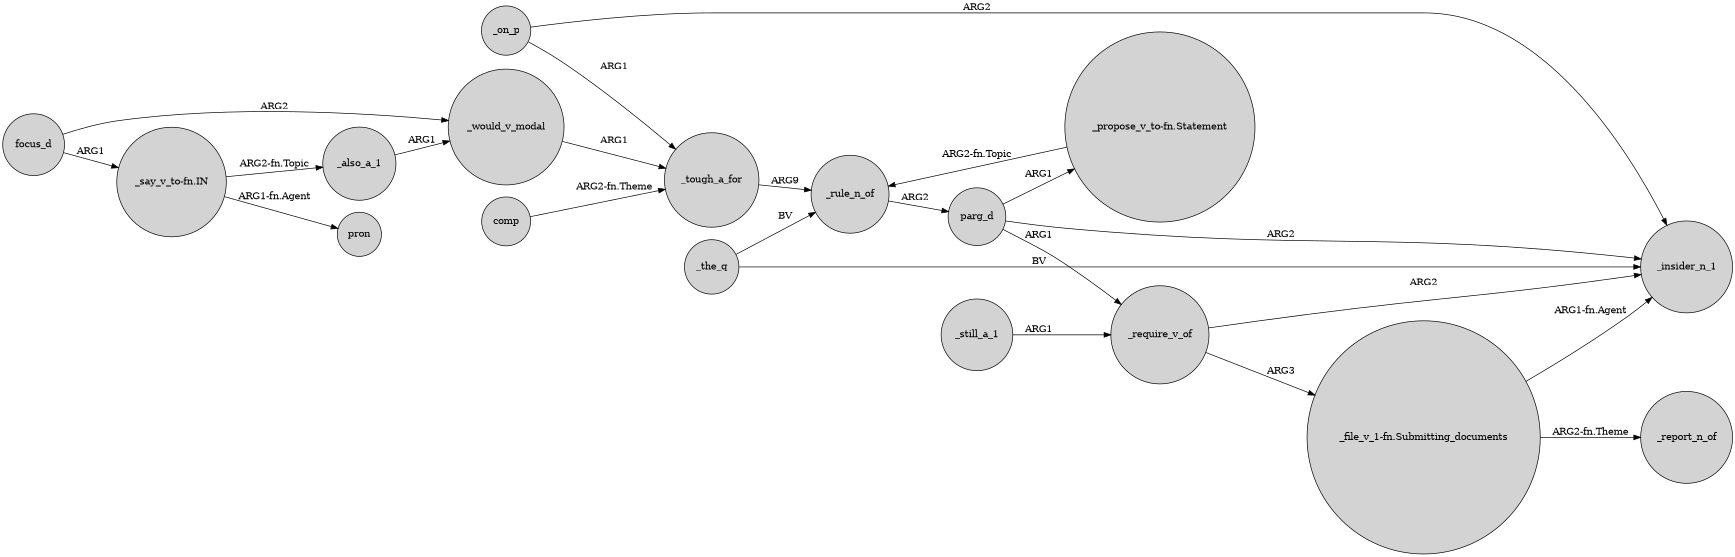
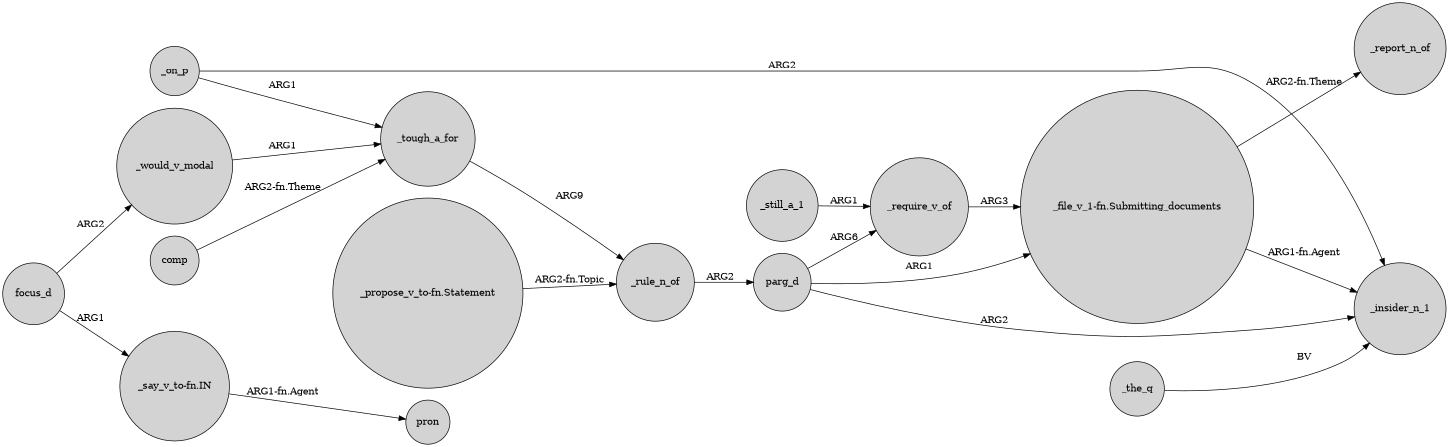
(359, 164) -> none
(1036, 188) -> (919, 280)
(773, 235) -> none
(1039, 235) -> (844, 238)
(1421, 301) -> none
